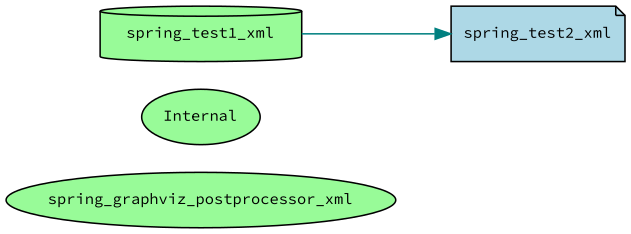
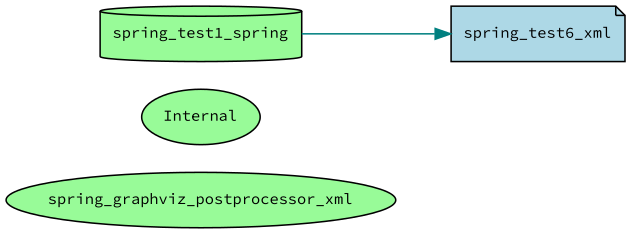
(201, 34) -> (201, 34)
(538, 34) -> (538, 34)
